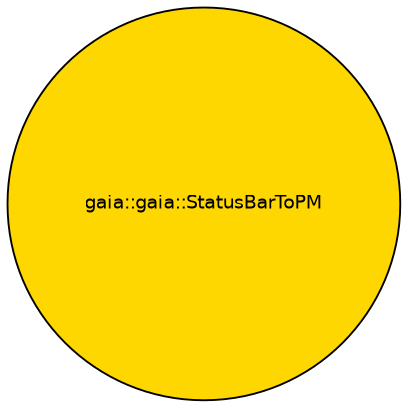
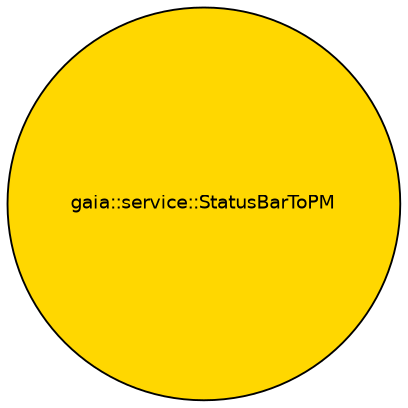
(204, 204) -> (204, 204)
